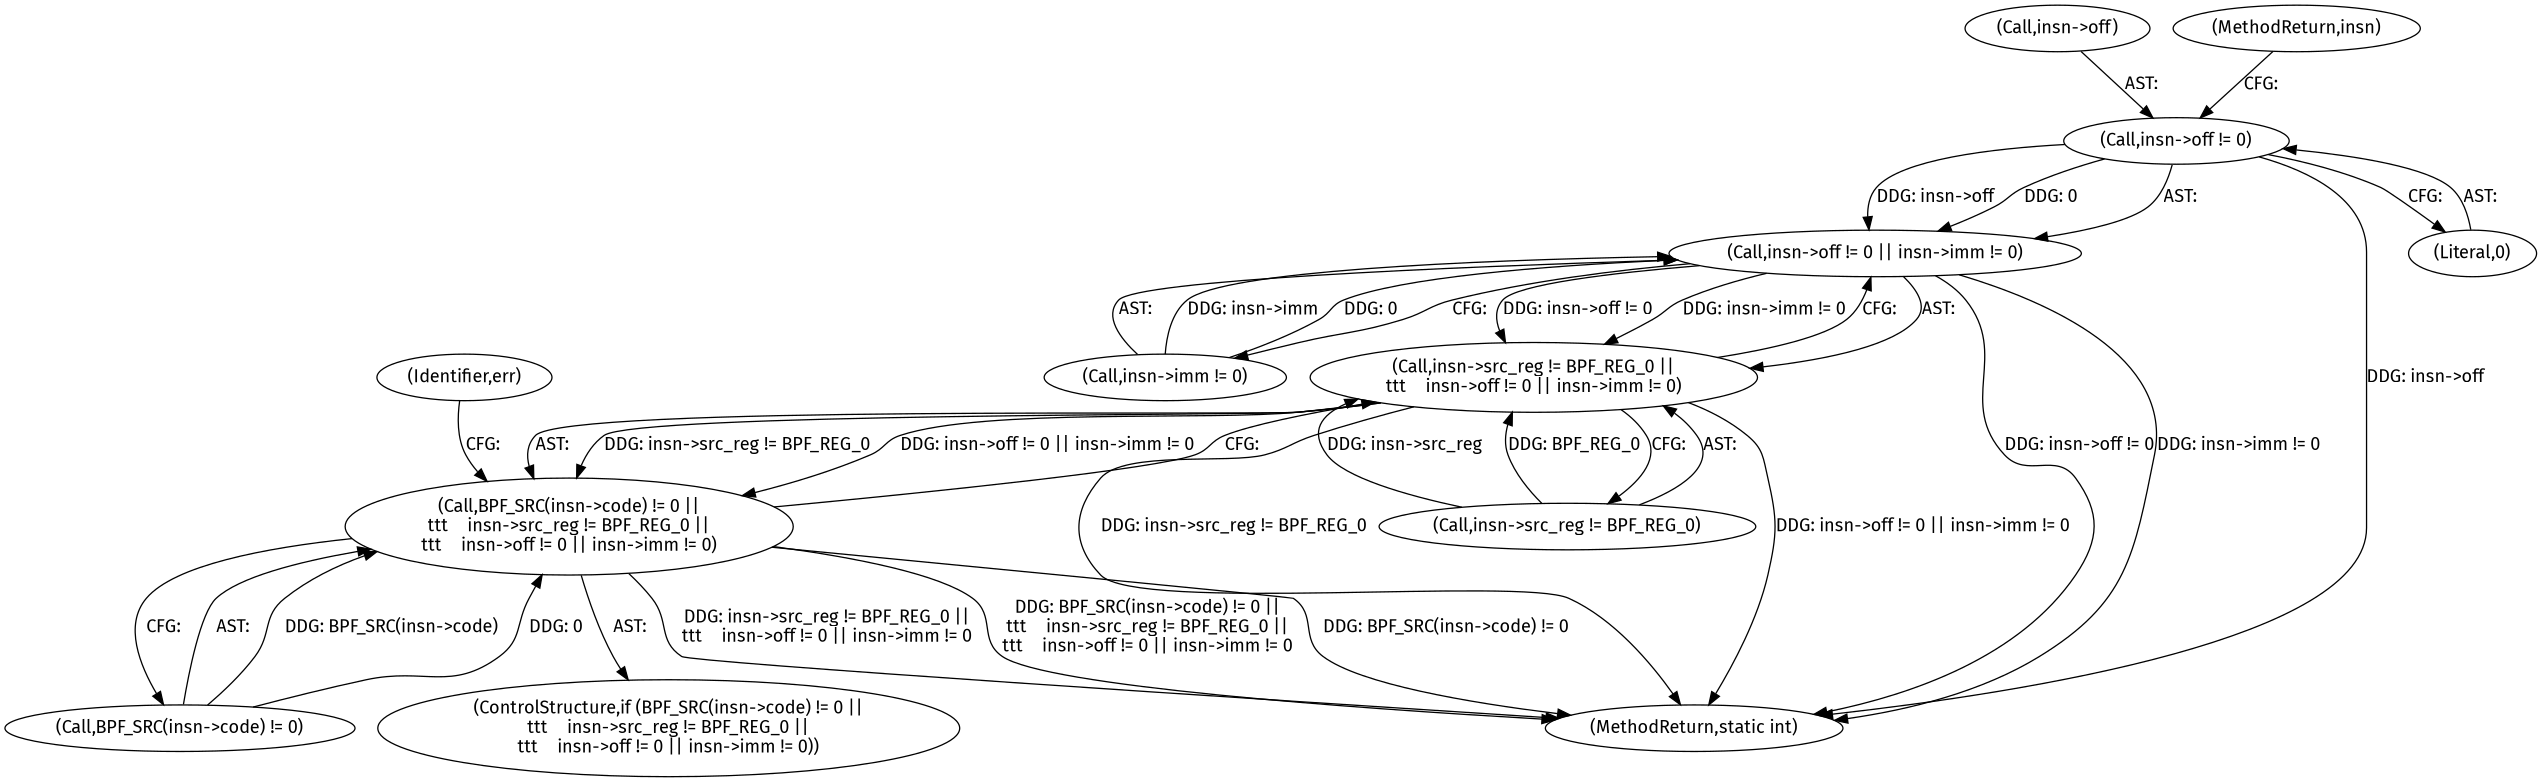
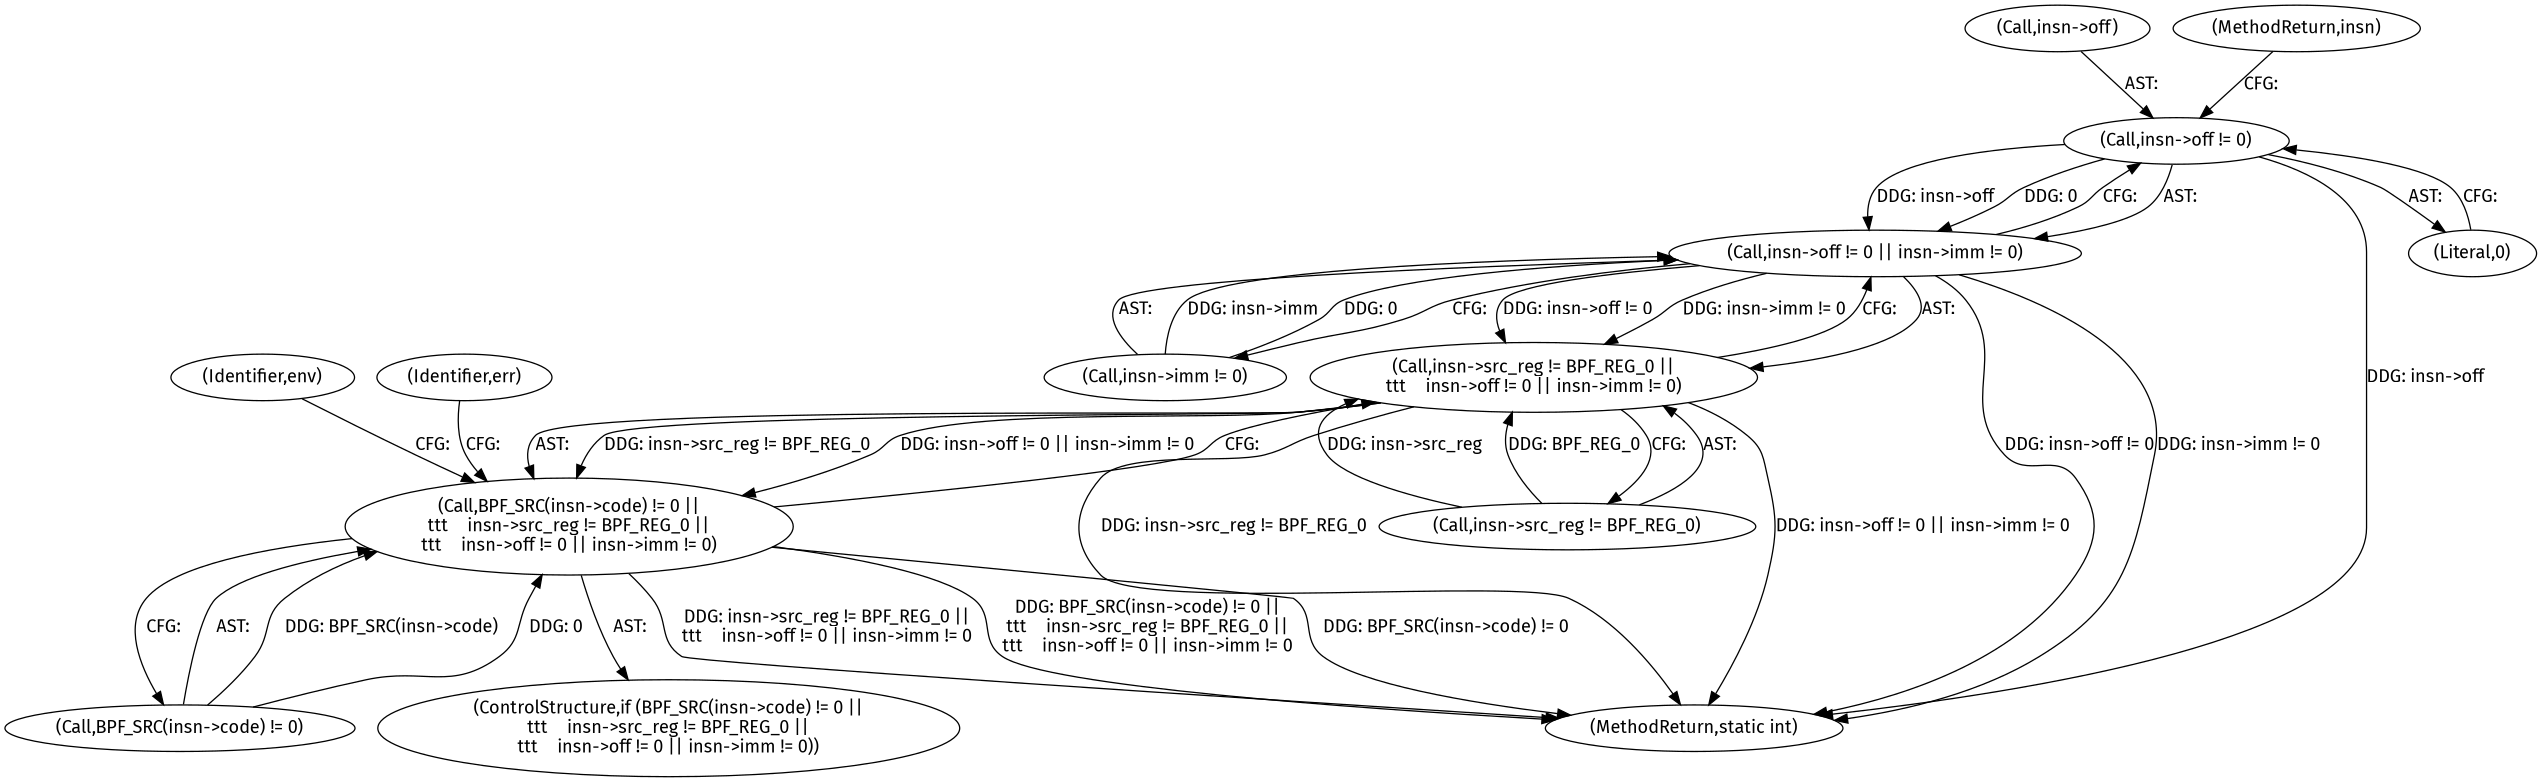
(2428, 197) -> (2428, 197)
(2483, 197) -> (2483, 197)
none -> (2068, 212)
none -> (263, 377)
